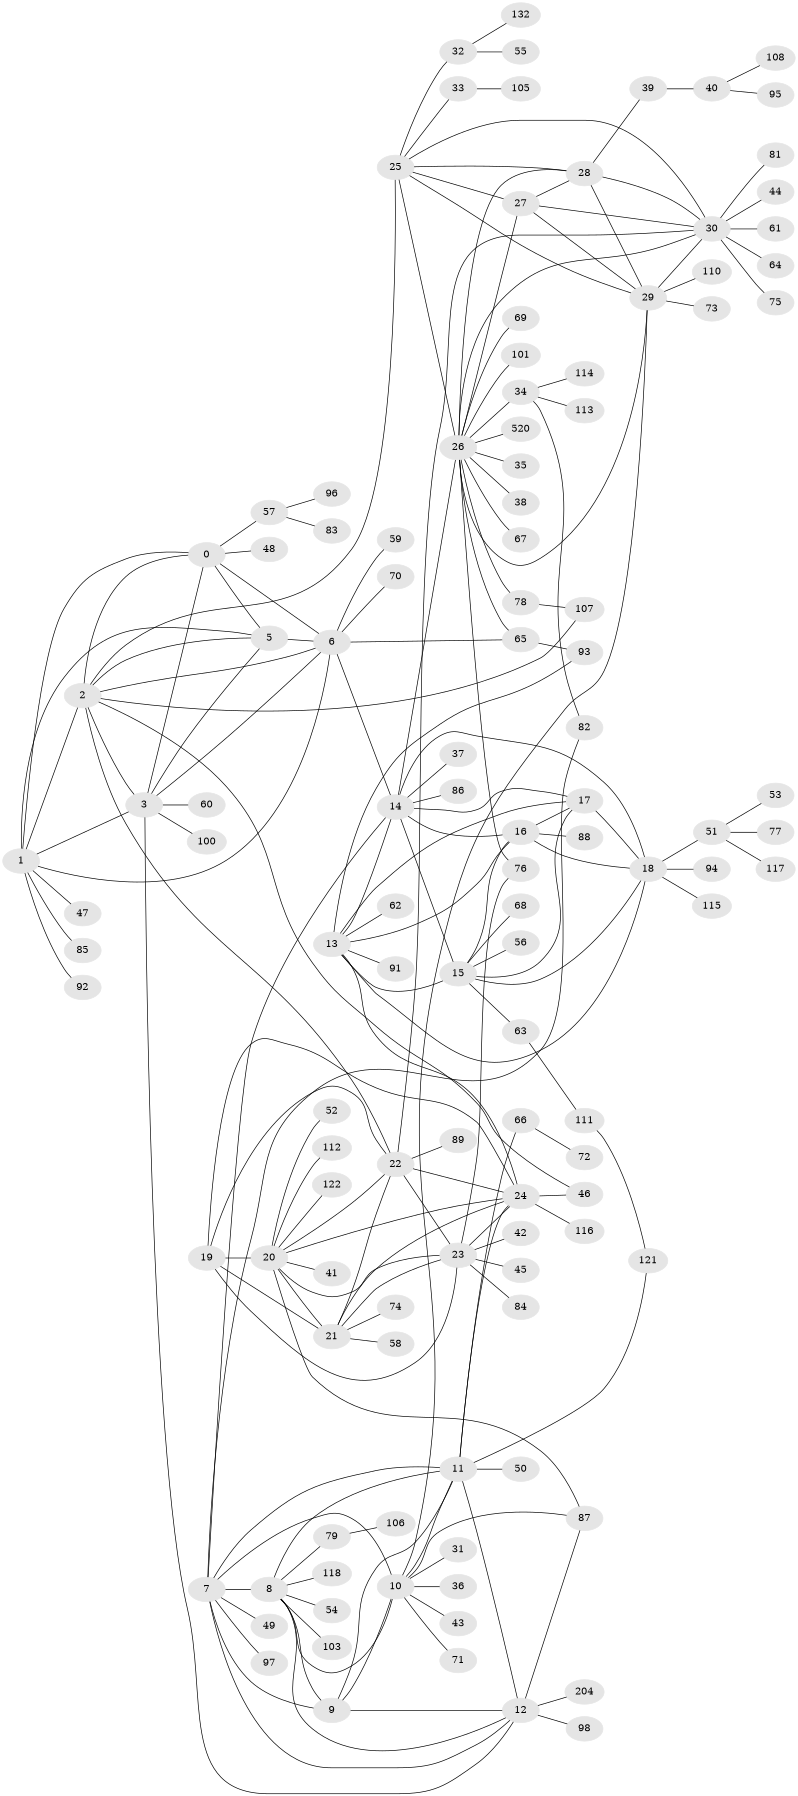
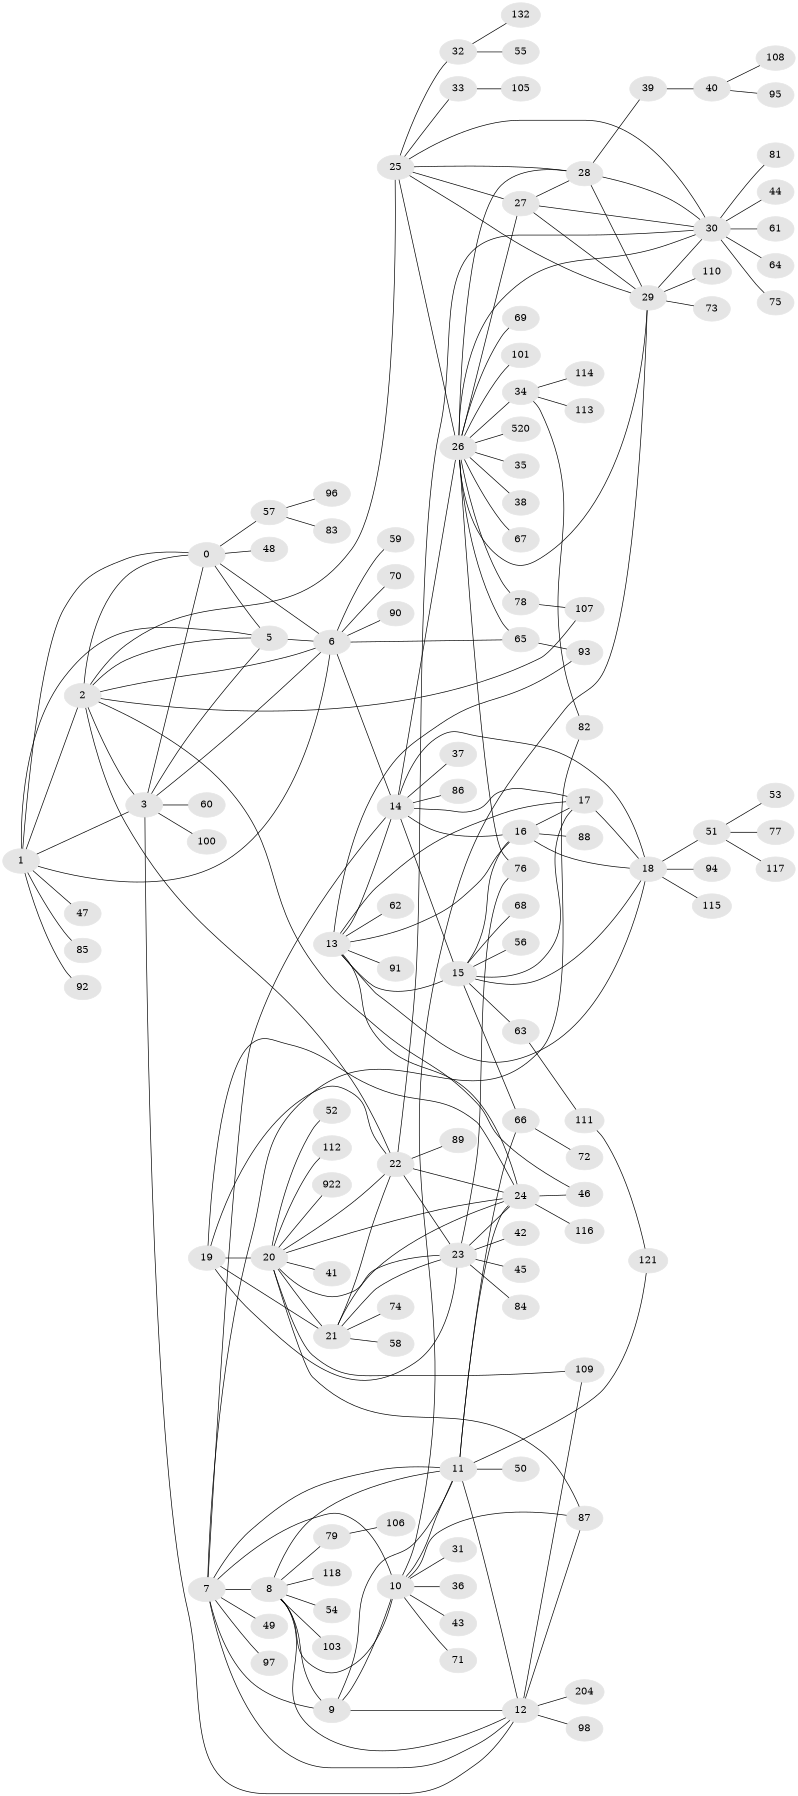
none -> (396, 614)
none -> (490, 1047)
(332, 1185) -> (332, 1185)
none -> (585, 1370)
